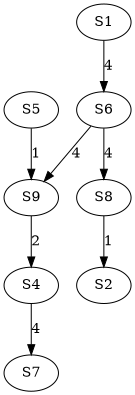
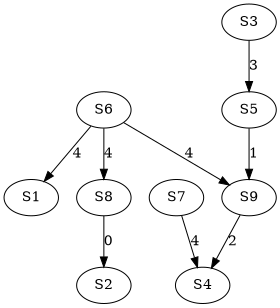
none -> (249, 22)
(104, 61) -> (71, 150)
(109, 241) -> (109, 241)
(31, 324) -> (188, 237)
